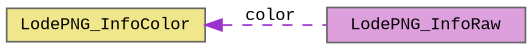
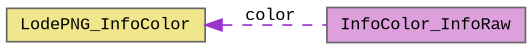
(426, 25) -> (426, 25)
